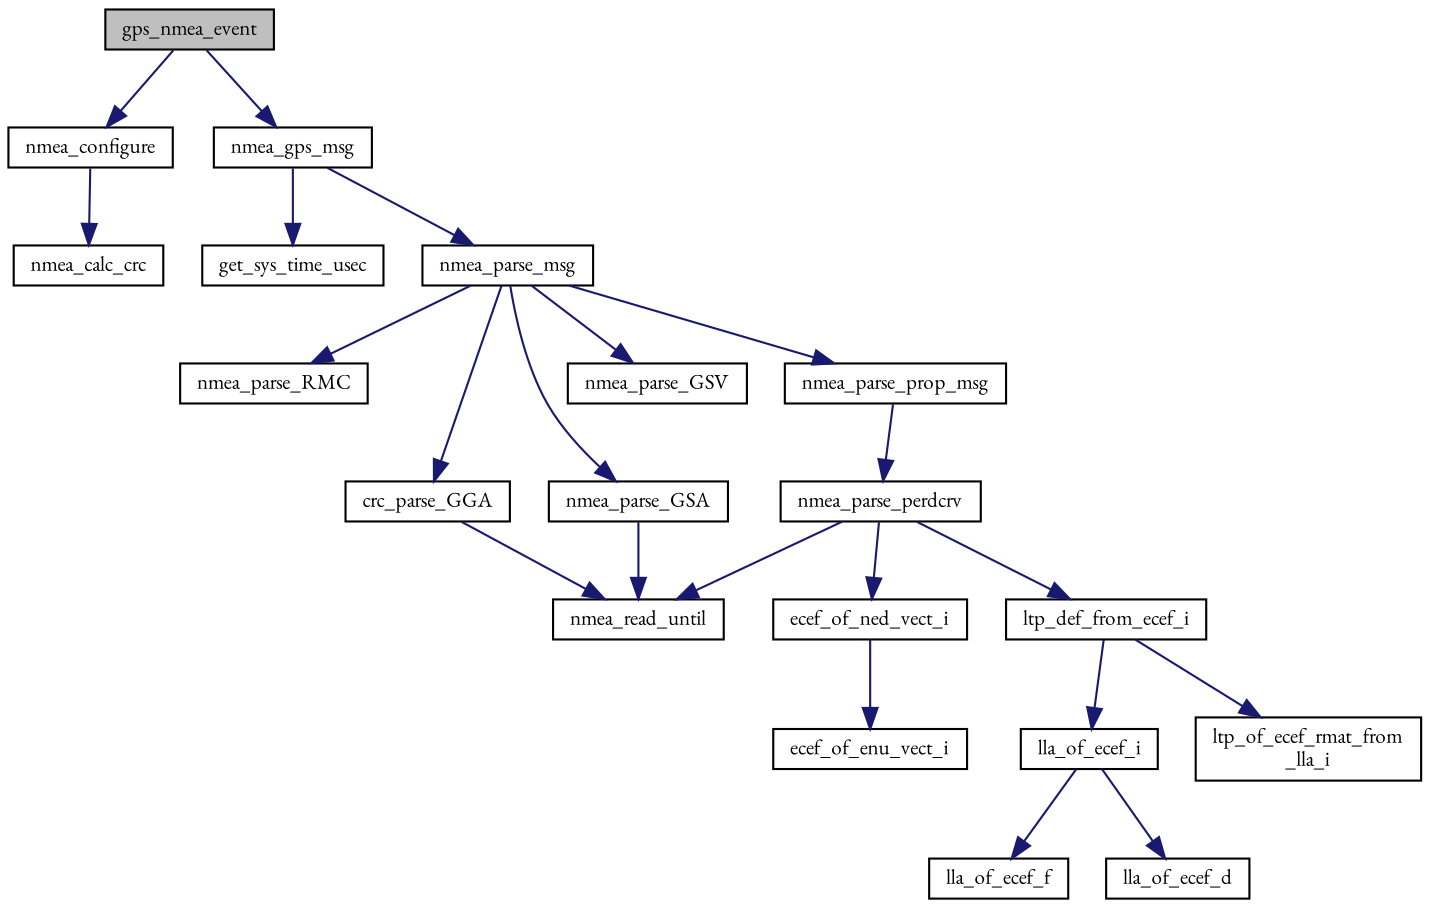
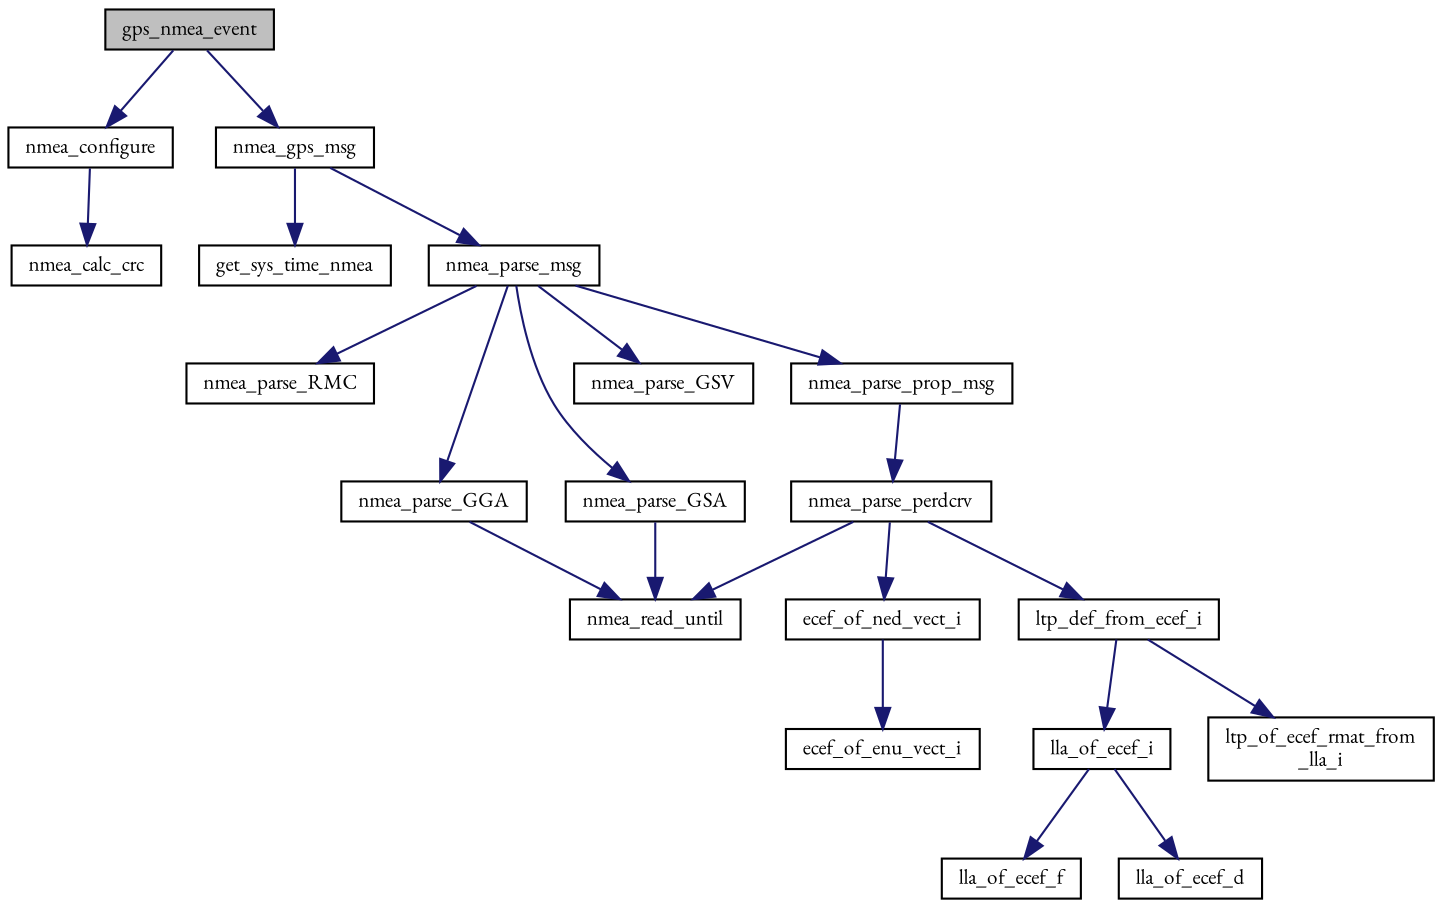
(293, 265) -> (295, 265)
(428, 501) -> (434, 501)
